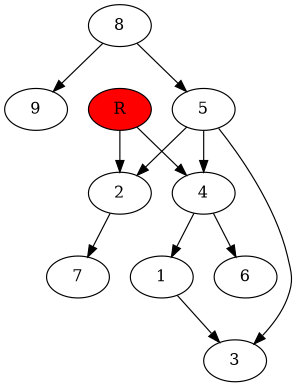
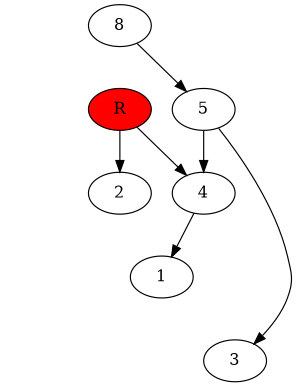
(36, 109) -> none
(167, 146) -> none
(78, 277) -> none
(246, 277) -> none
(194, 314) -> none
